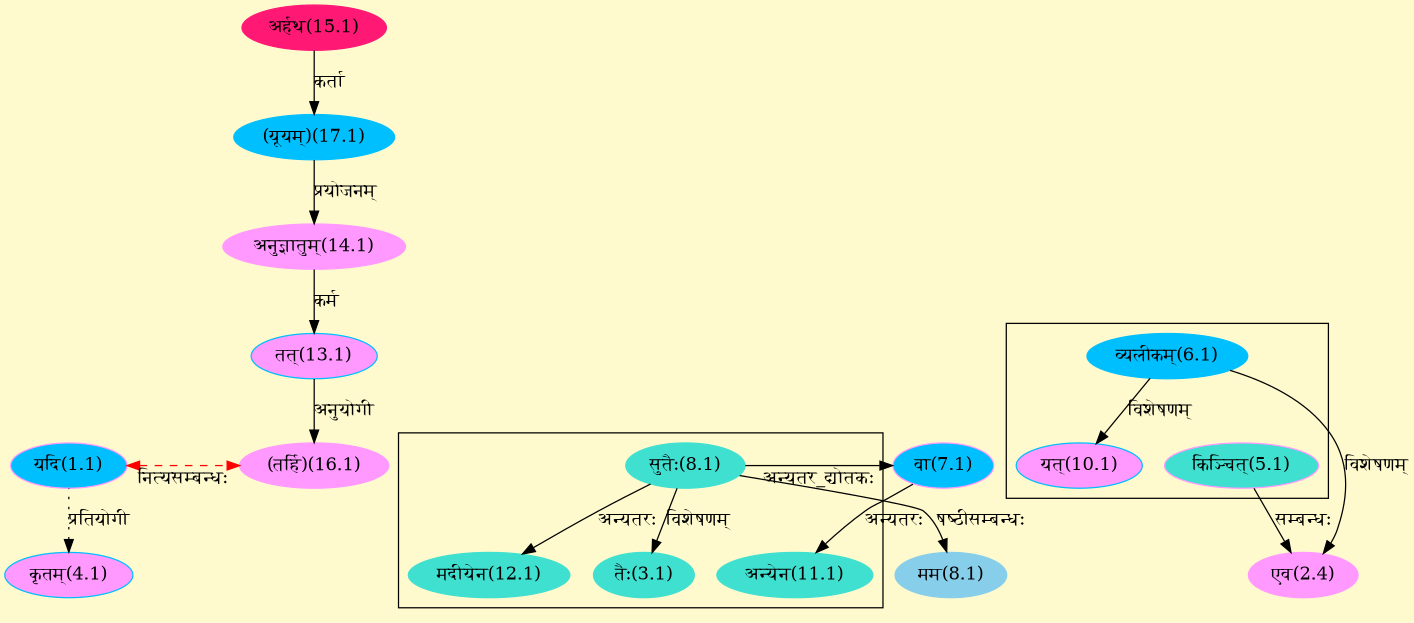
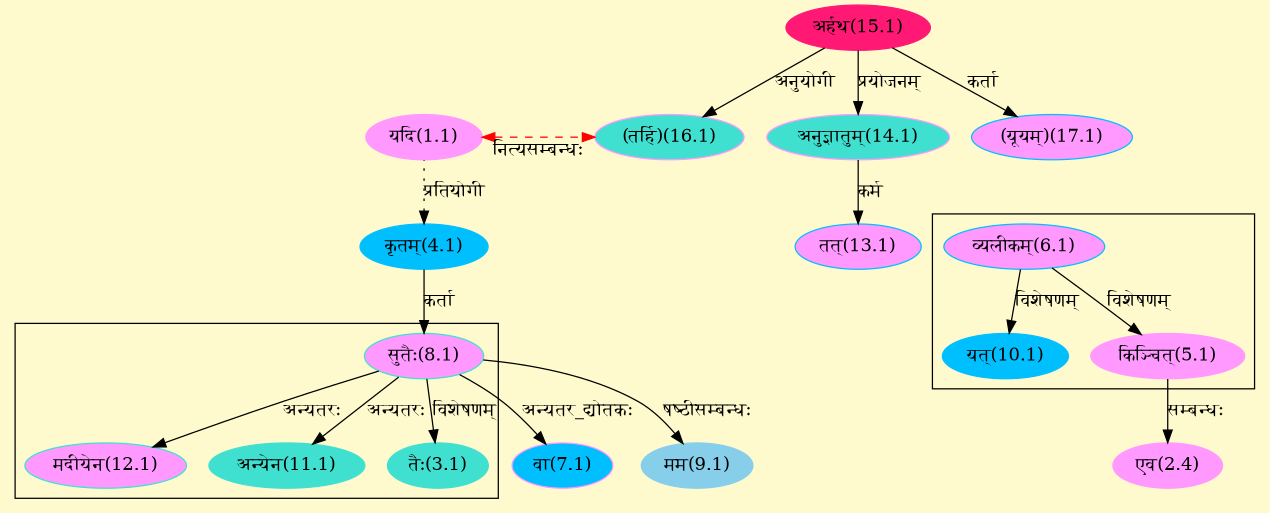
(314, 137) -> (1052, 137)
(314, 186) -> (858, 76)
(314, 247) -> (858, 137)
none -> (424, 295)
(1167, 356) -> (1024, 247)
(314, 404) -> (769, 79)
(1338, 447) -> (1092, 297)
(69, 466) -> (424, 137)
(314, 466) -> (669, 137)
(685, 466) -> (424, 356)
(1079, 466) -> (1005, 356)
(1242, 466) -> (1168, 356)
(867, 510) -> (361, 407)
(69, 575) -> (424, 247)
(489, 575) -> (106, 466)
(951, 575) -> (697, 466)
